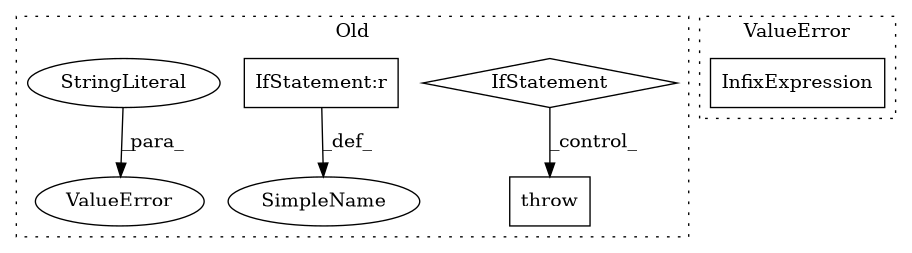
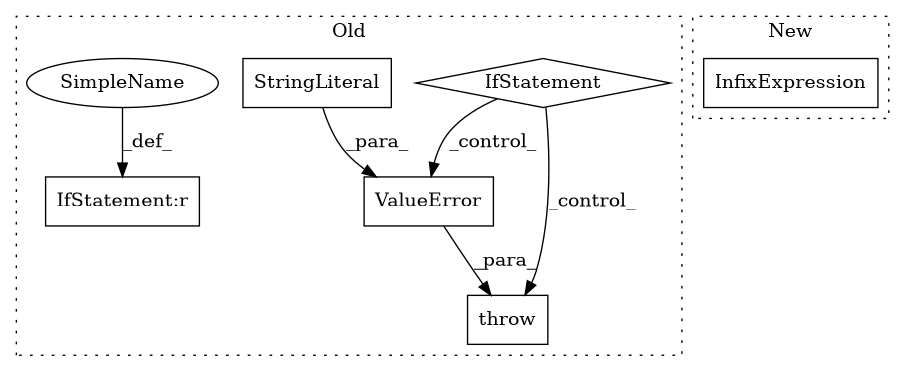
(798, 32) -> (791, 32)
(124, 83) -> (317, 83)
none -> (458, 123)
(322, 135) -> (122, 135)
(120, 201) -> (429, 201)
none -> (463, 255)
